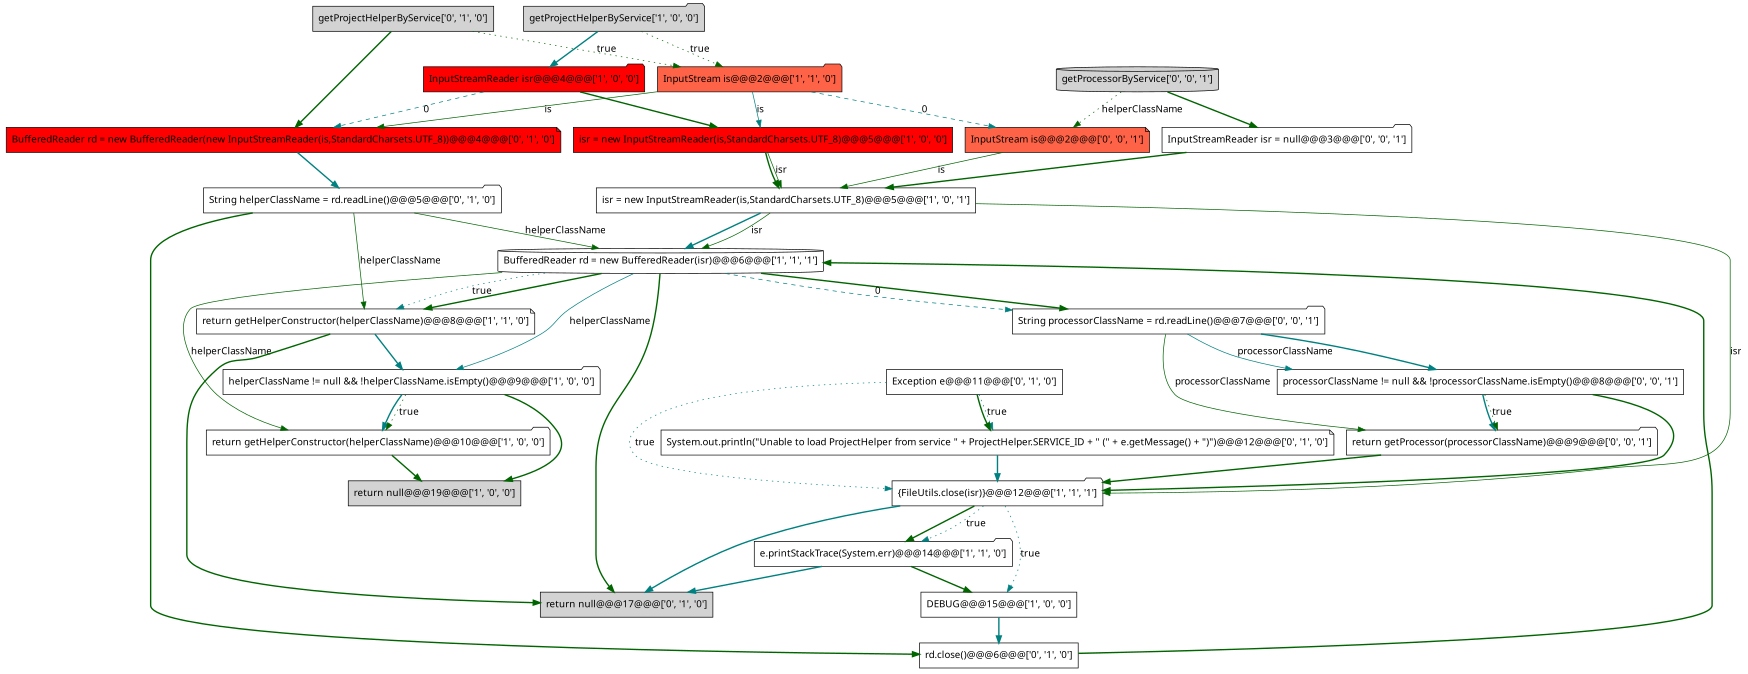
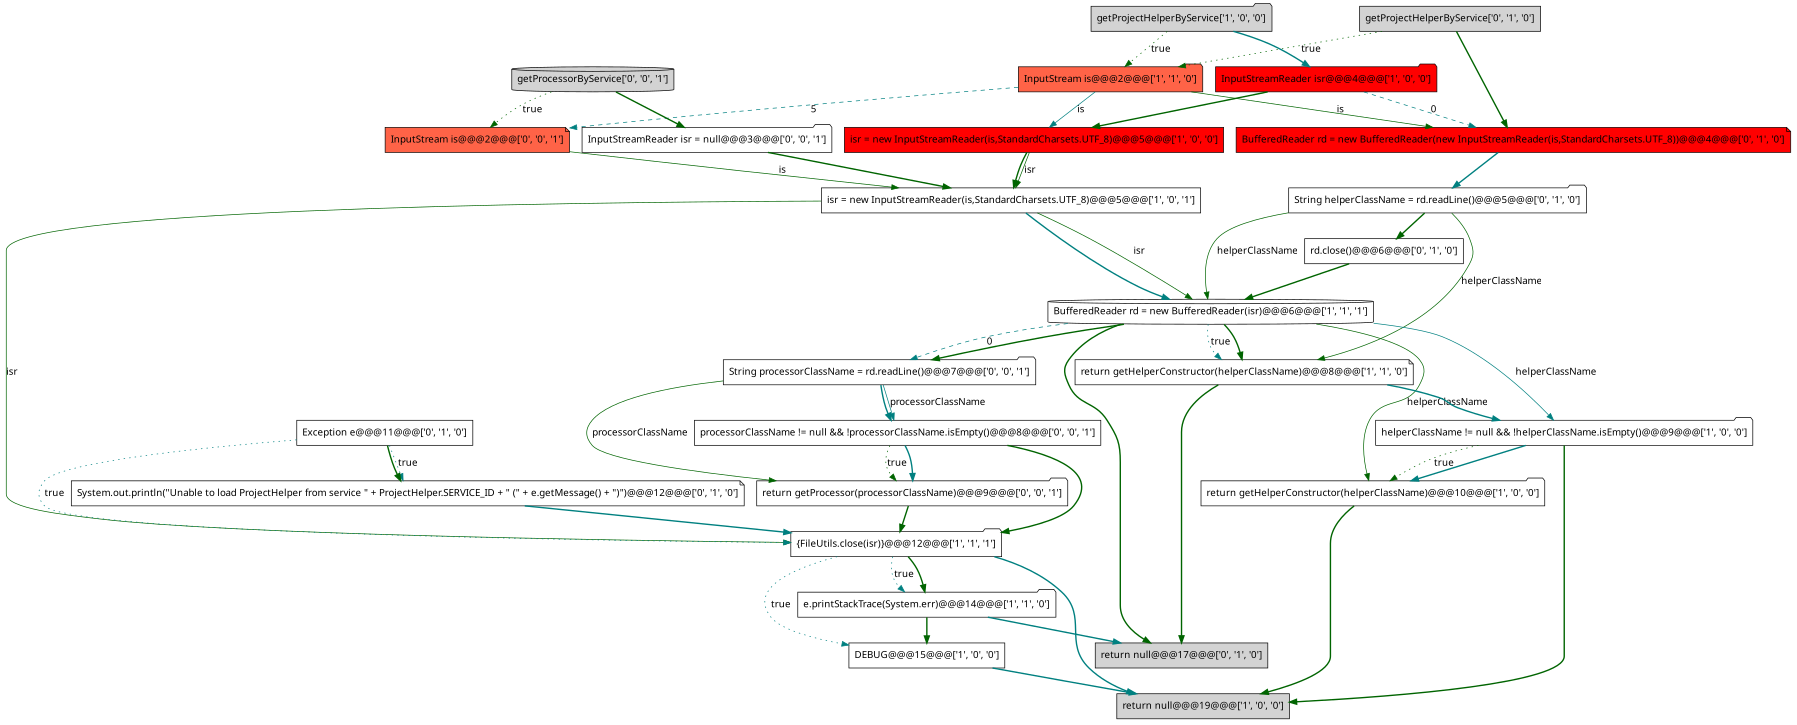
(925, 110) -> (814, 110)
(1143, 110) -> (533, 110)
(771, 534) -> (1074, 614)
(999, 627) -> (1061, 680)
